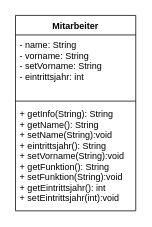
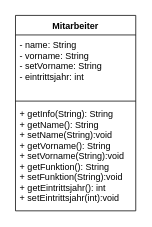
(77, 114) -> (77, 114)
